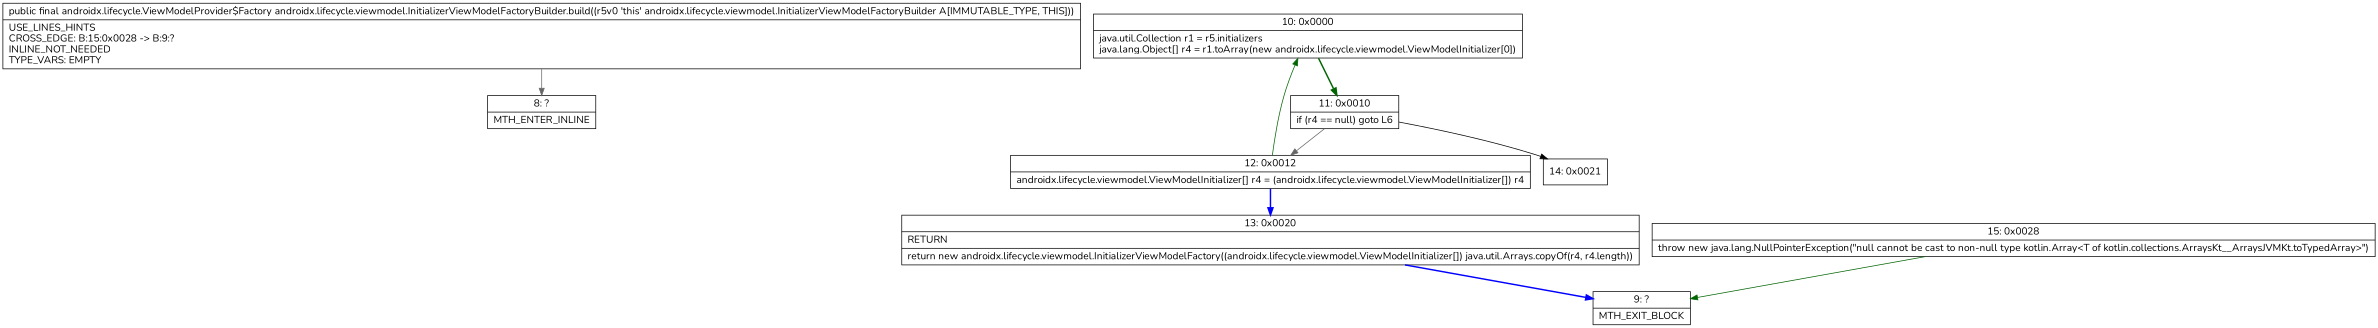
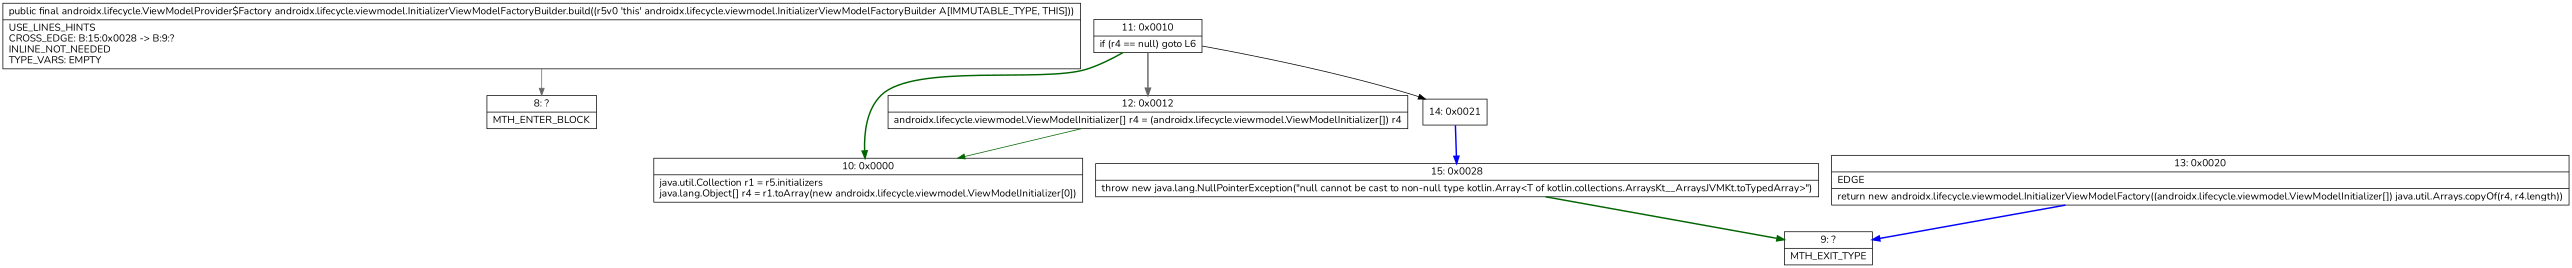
(1326, 73) -> (972, 76)
(542, 120) -> (542, 120)
(1311, 140) -> (1148, 70)
none -> (1456, 141)
(1270, 198) -> none
(928, 240) -> (1851, 180)
(1811, 277) -> (1661, 218)
(1642, 316) -> (1828, 256)
